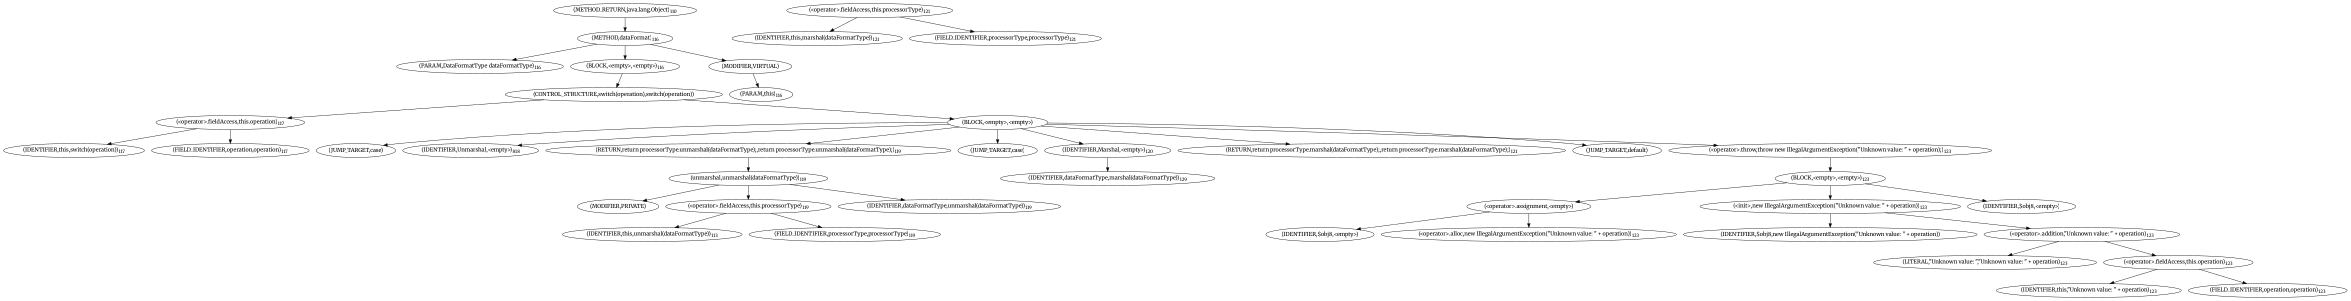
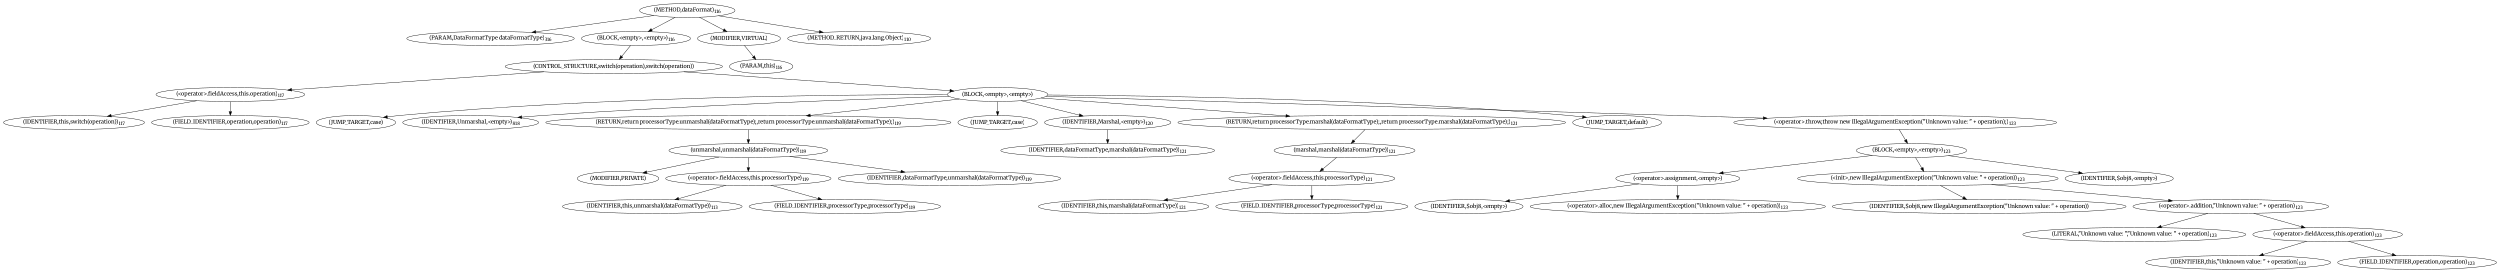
(625, 23) -> (769, 24)
(538, 66) -> (548, 38)
none -> (1345, 150)
(1183, 178) -> (1183, 150)
